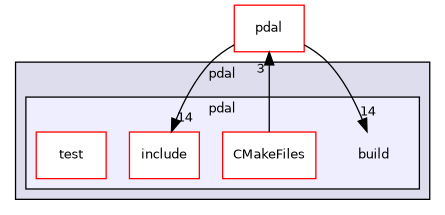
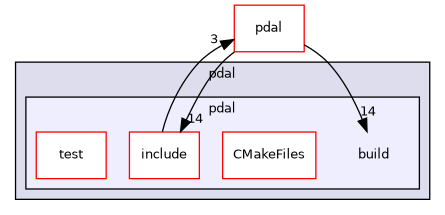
(269, 105) -> (184, 83)
